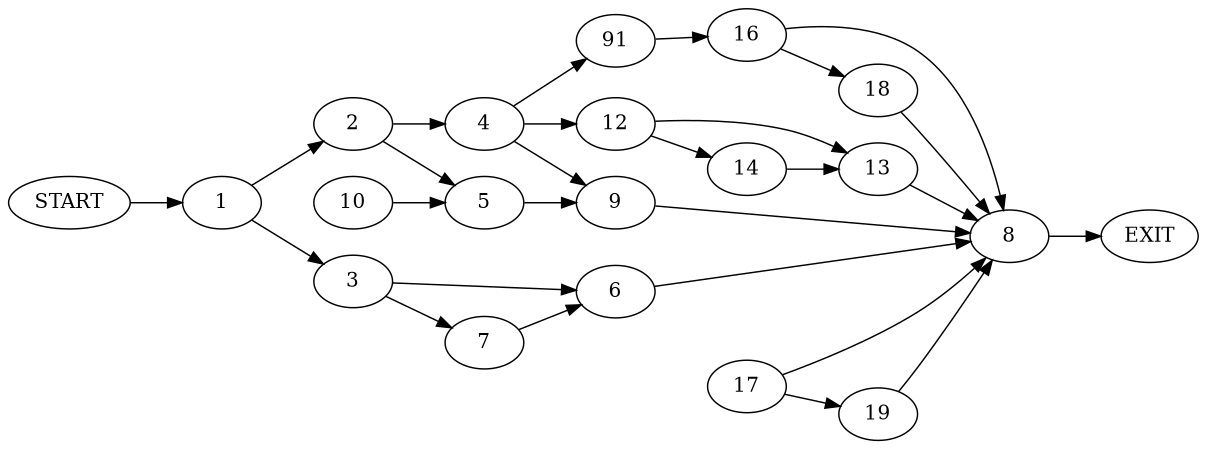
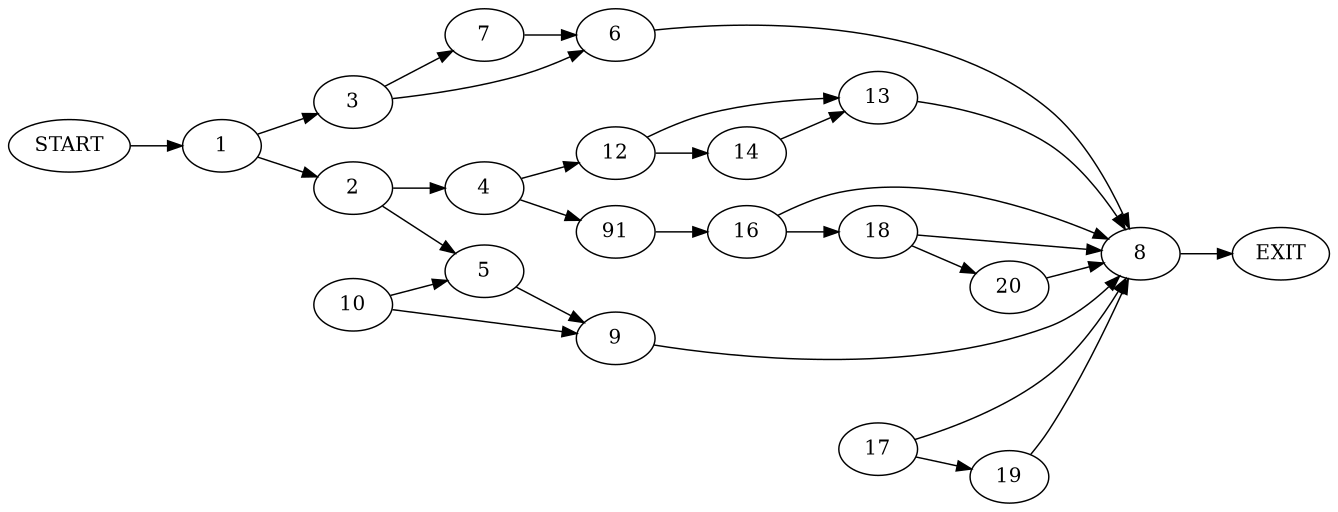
(544, 159) -> (477, 321)
none -> (1009, 287)
